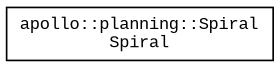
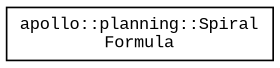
(140, 34) -> (140, 34)
